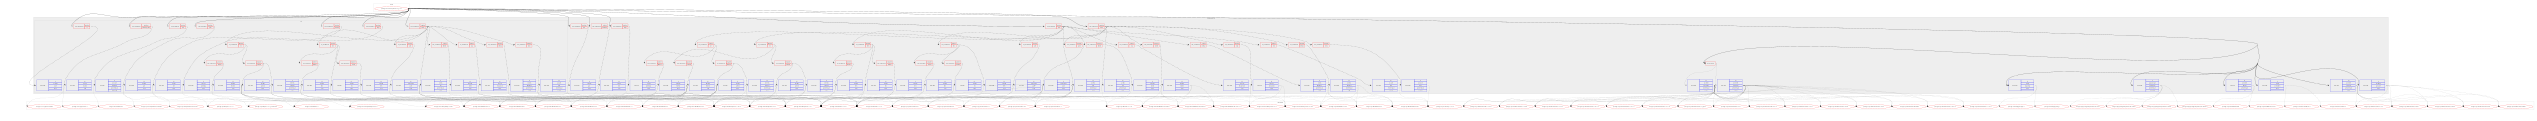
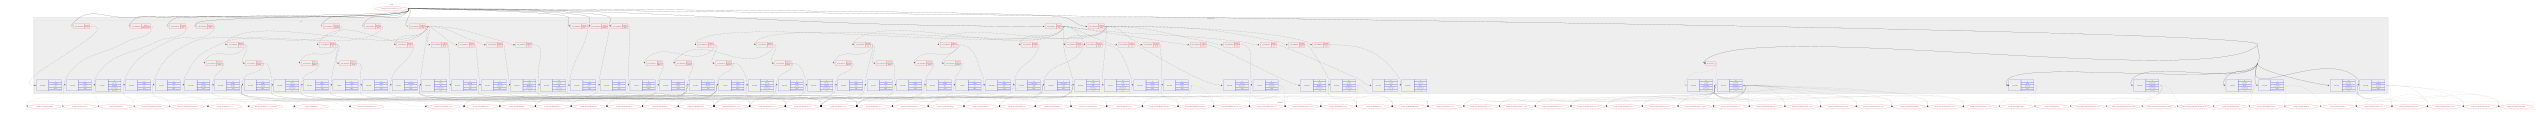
none -> (1088, 107)
